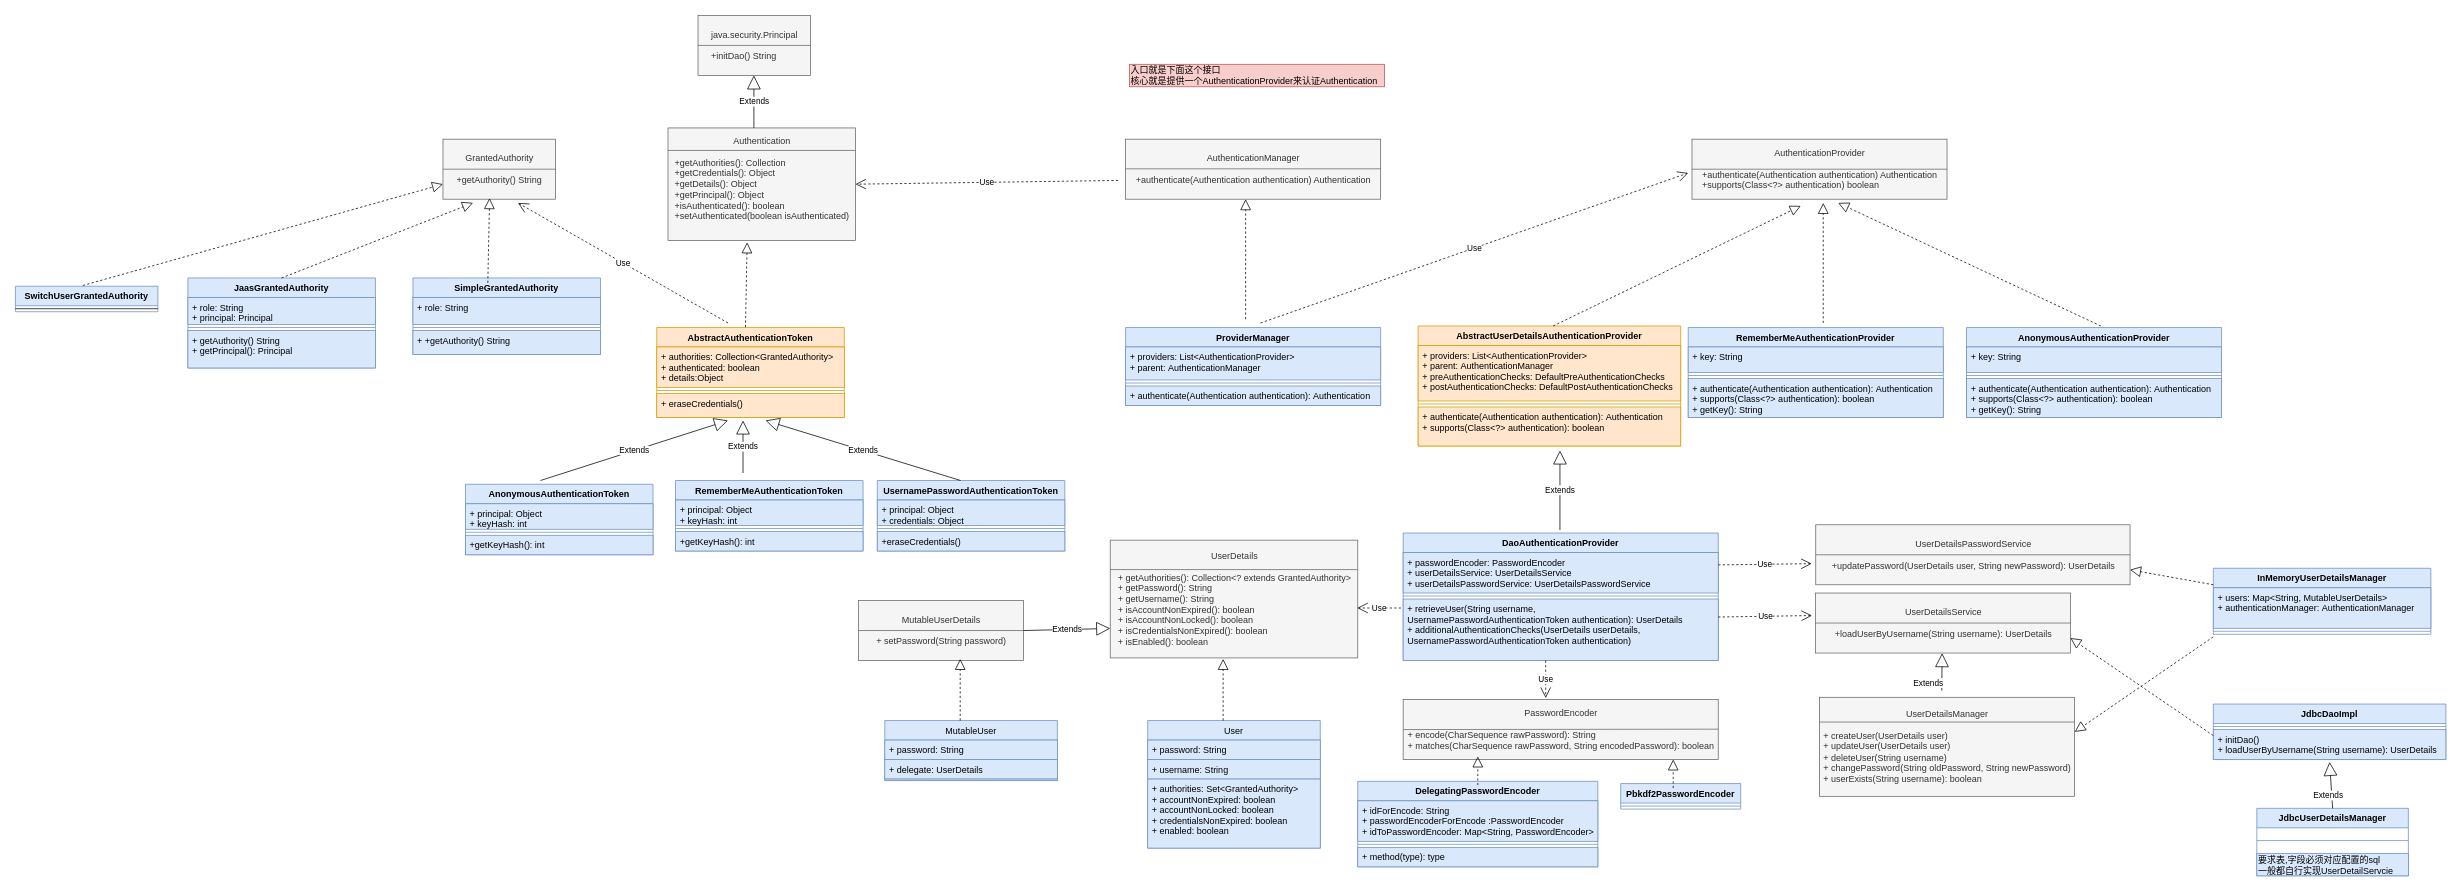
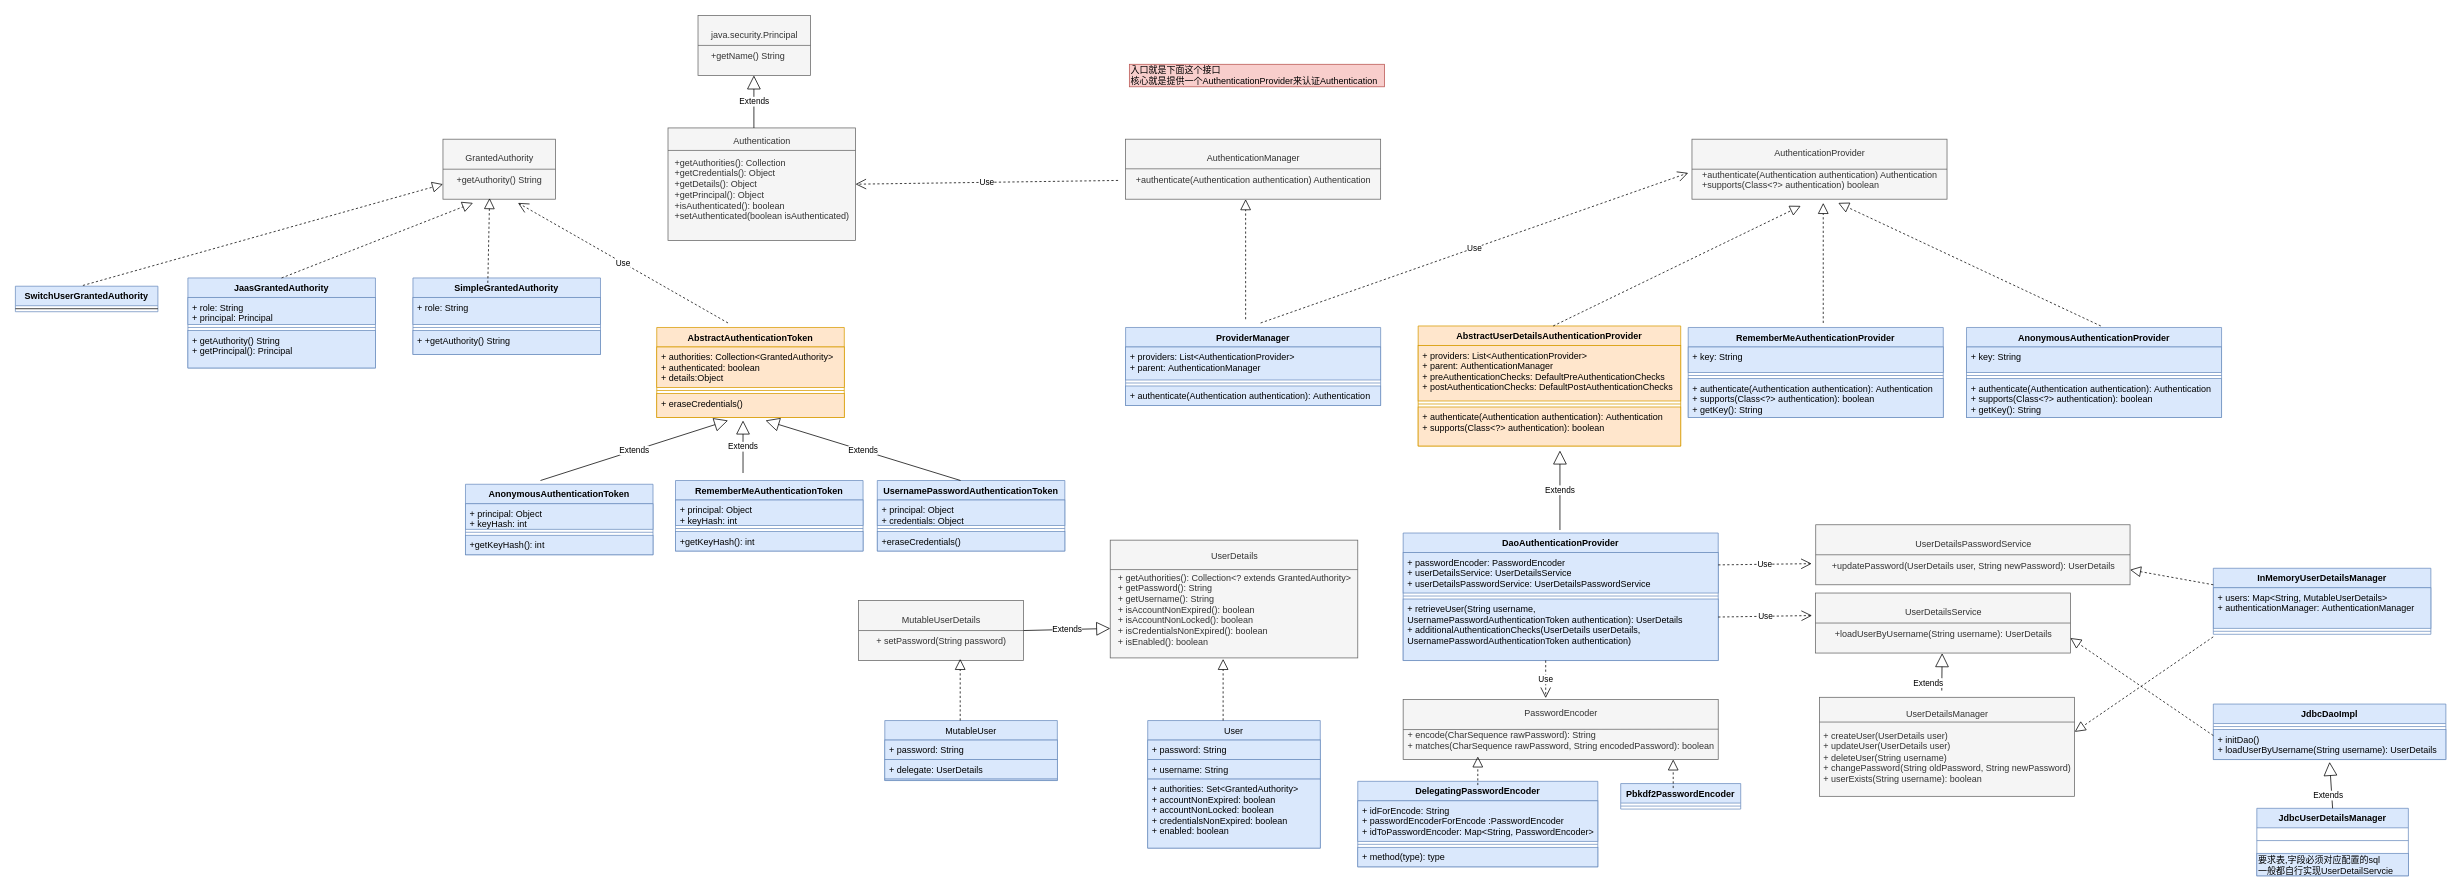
(755, 45) -> (755, 45)
(746, 290) -> none
(1373, 608) -> none
